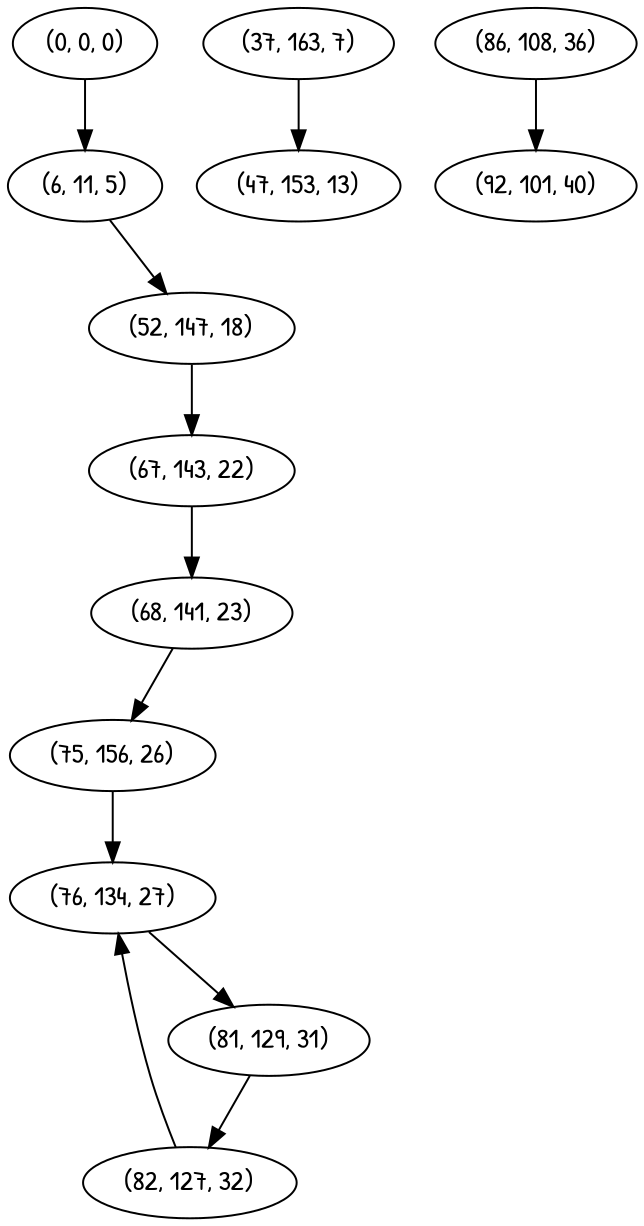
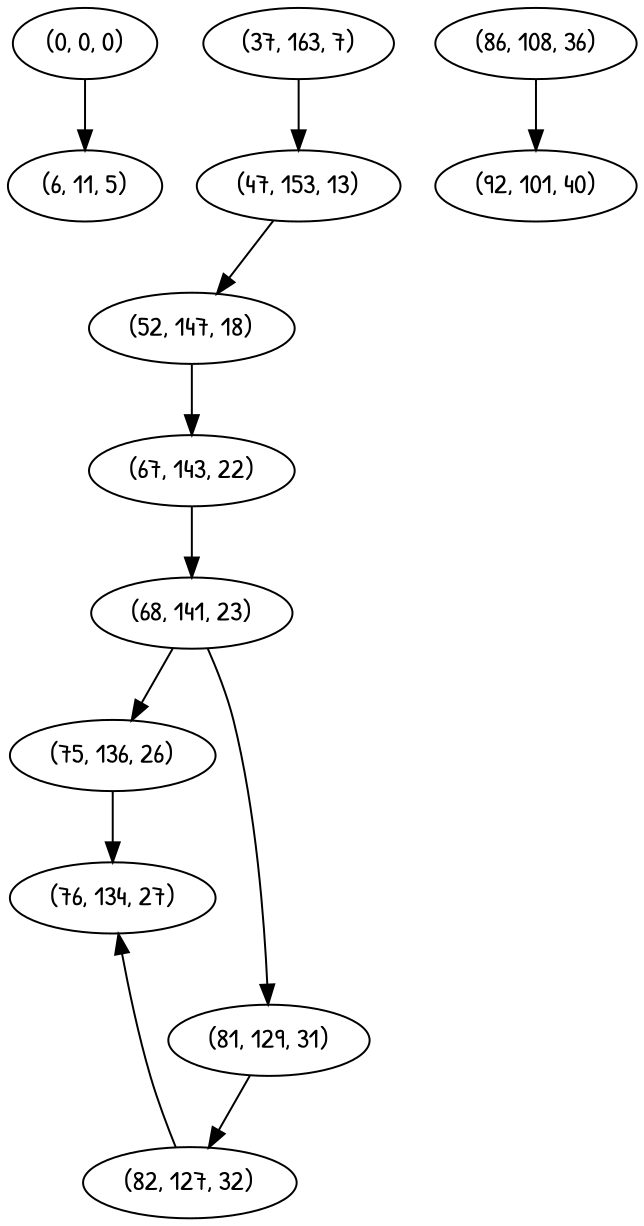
(132, 249) -> (251, 249)
(113, 756) -> (113, 756)
(184, 963) -> (251, 814)
